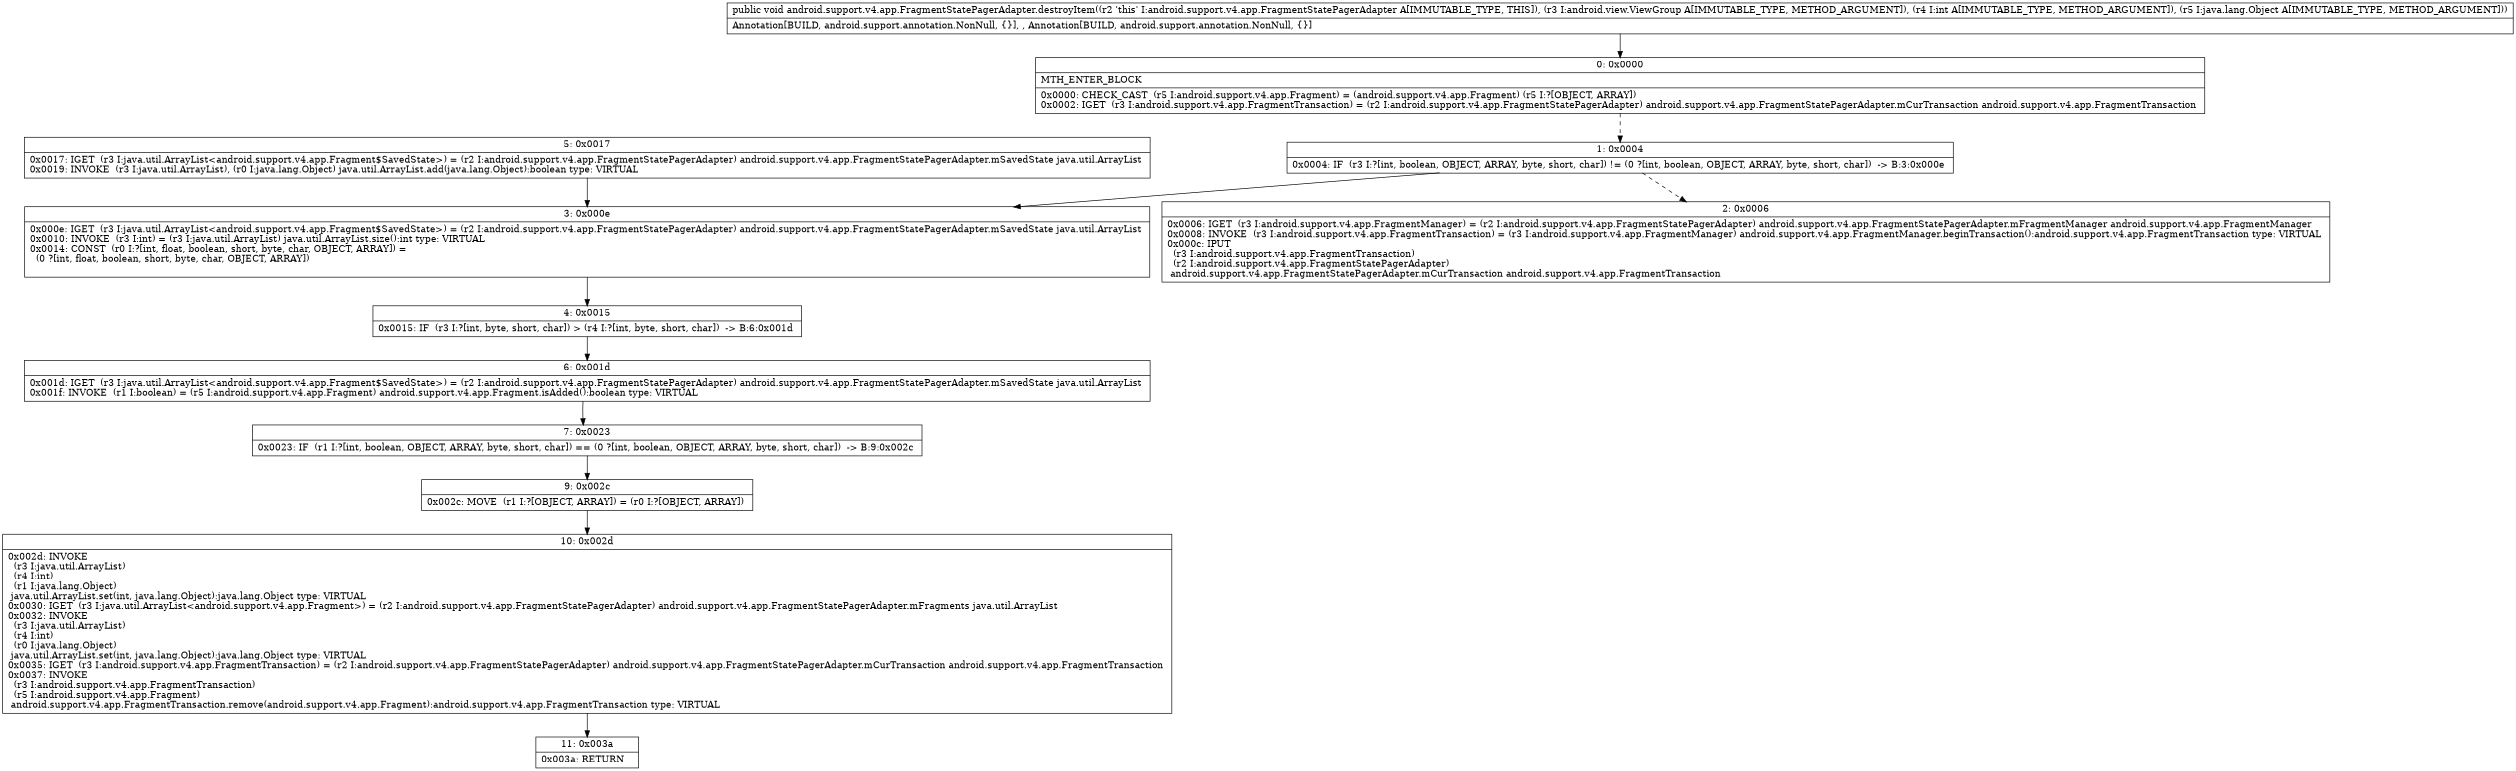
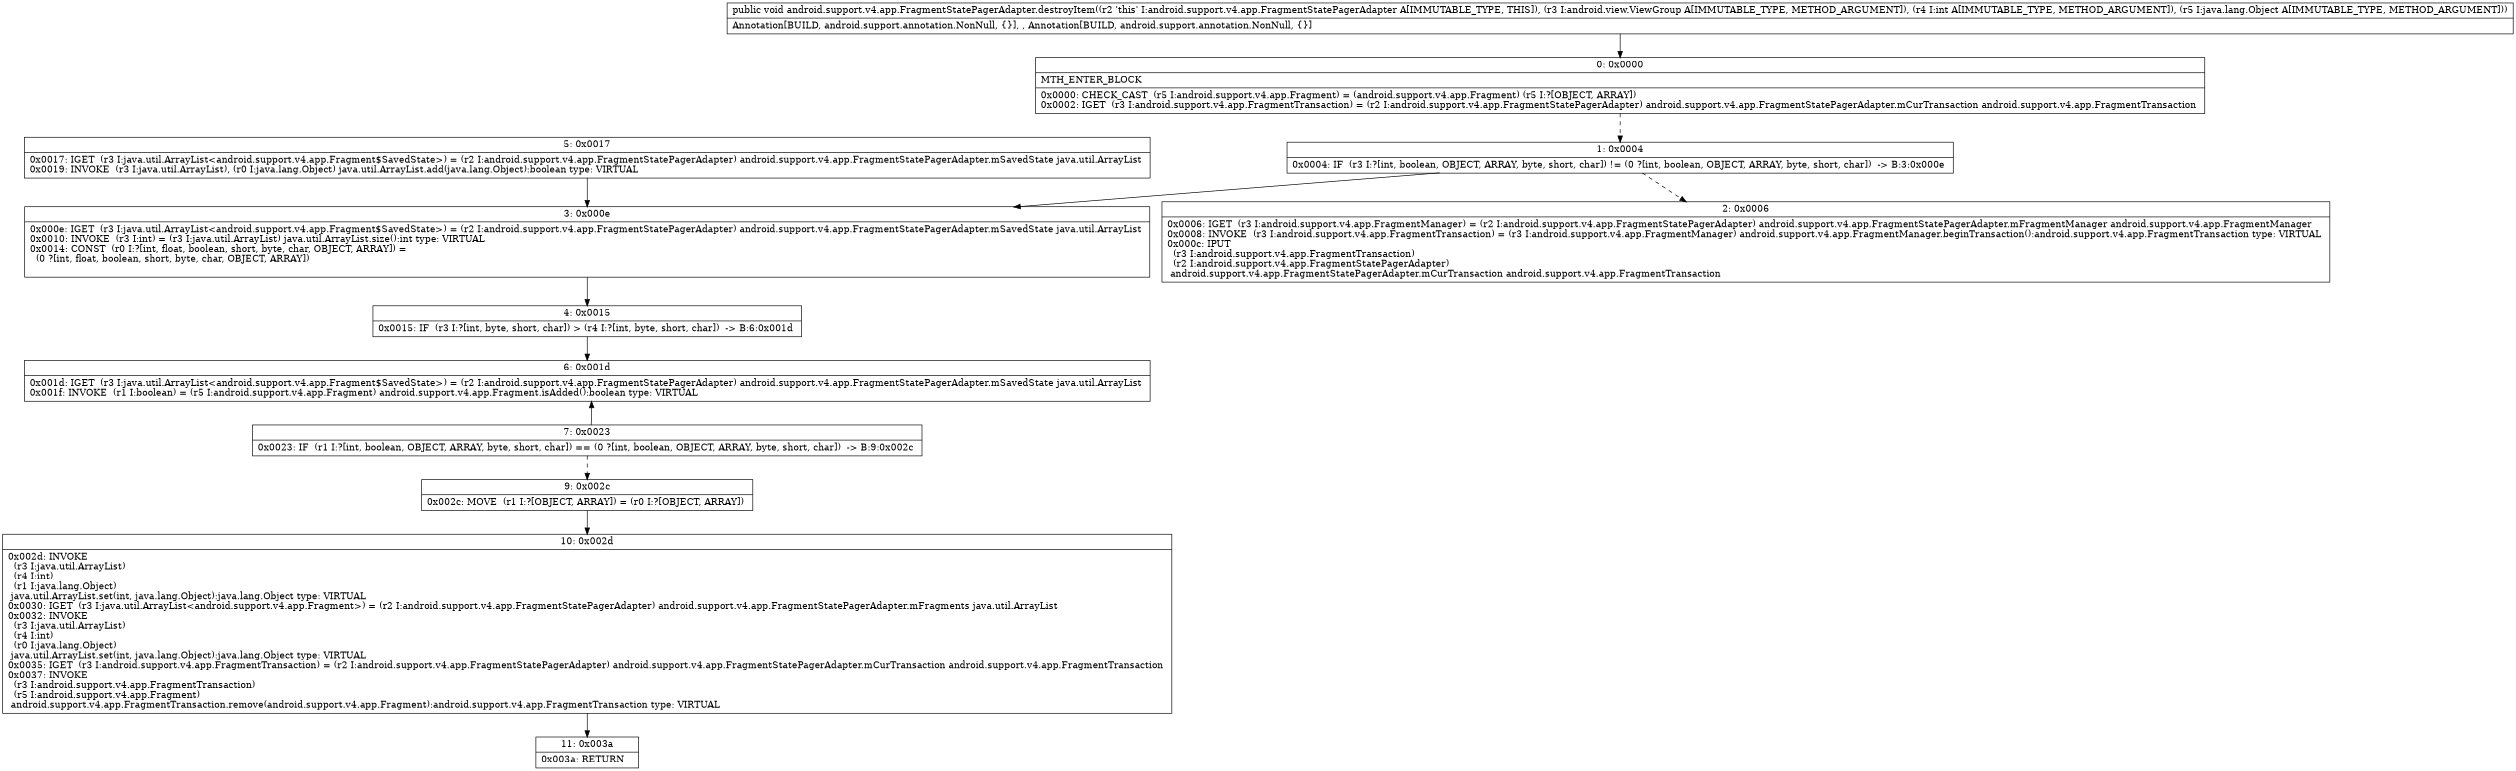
(583, 410) -> (592, 417)
(587, 464) -> (587, 464)
